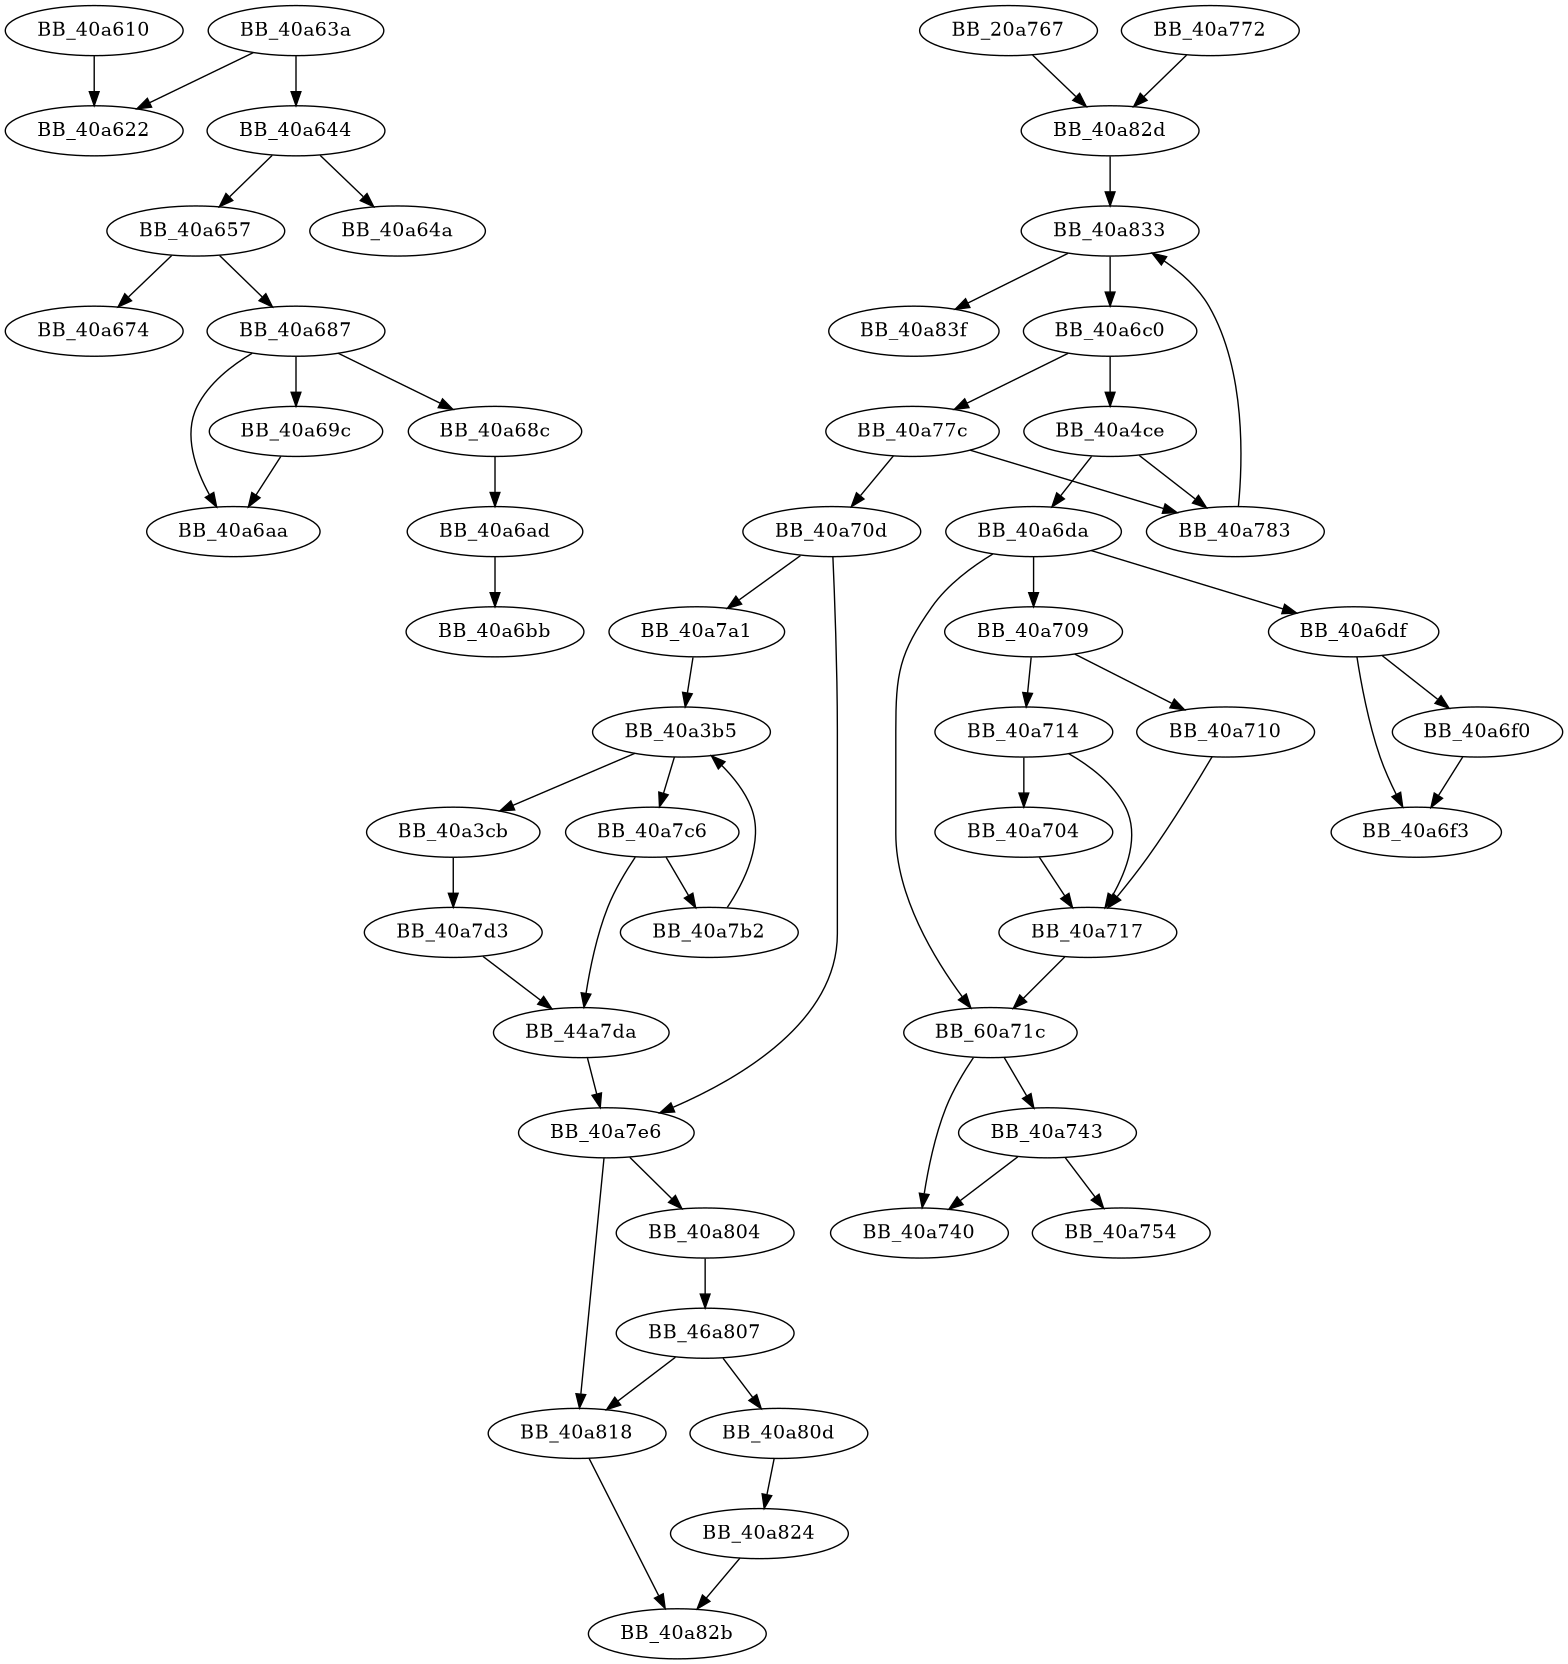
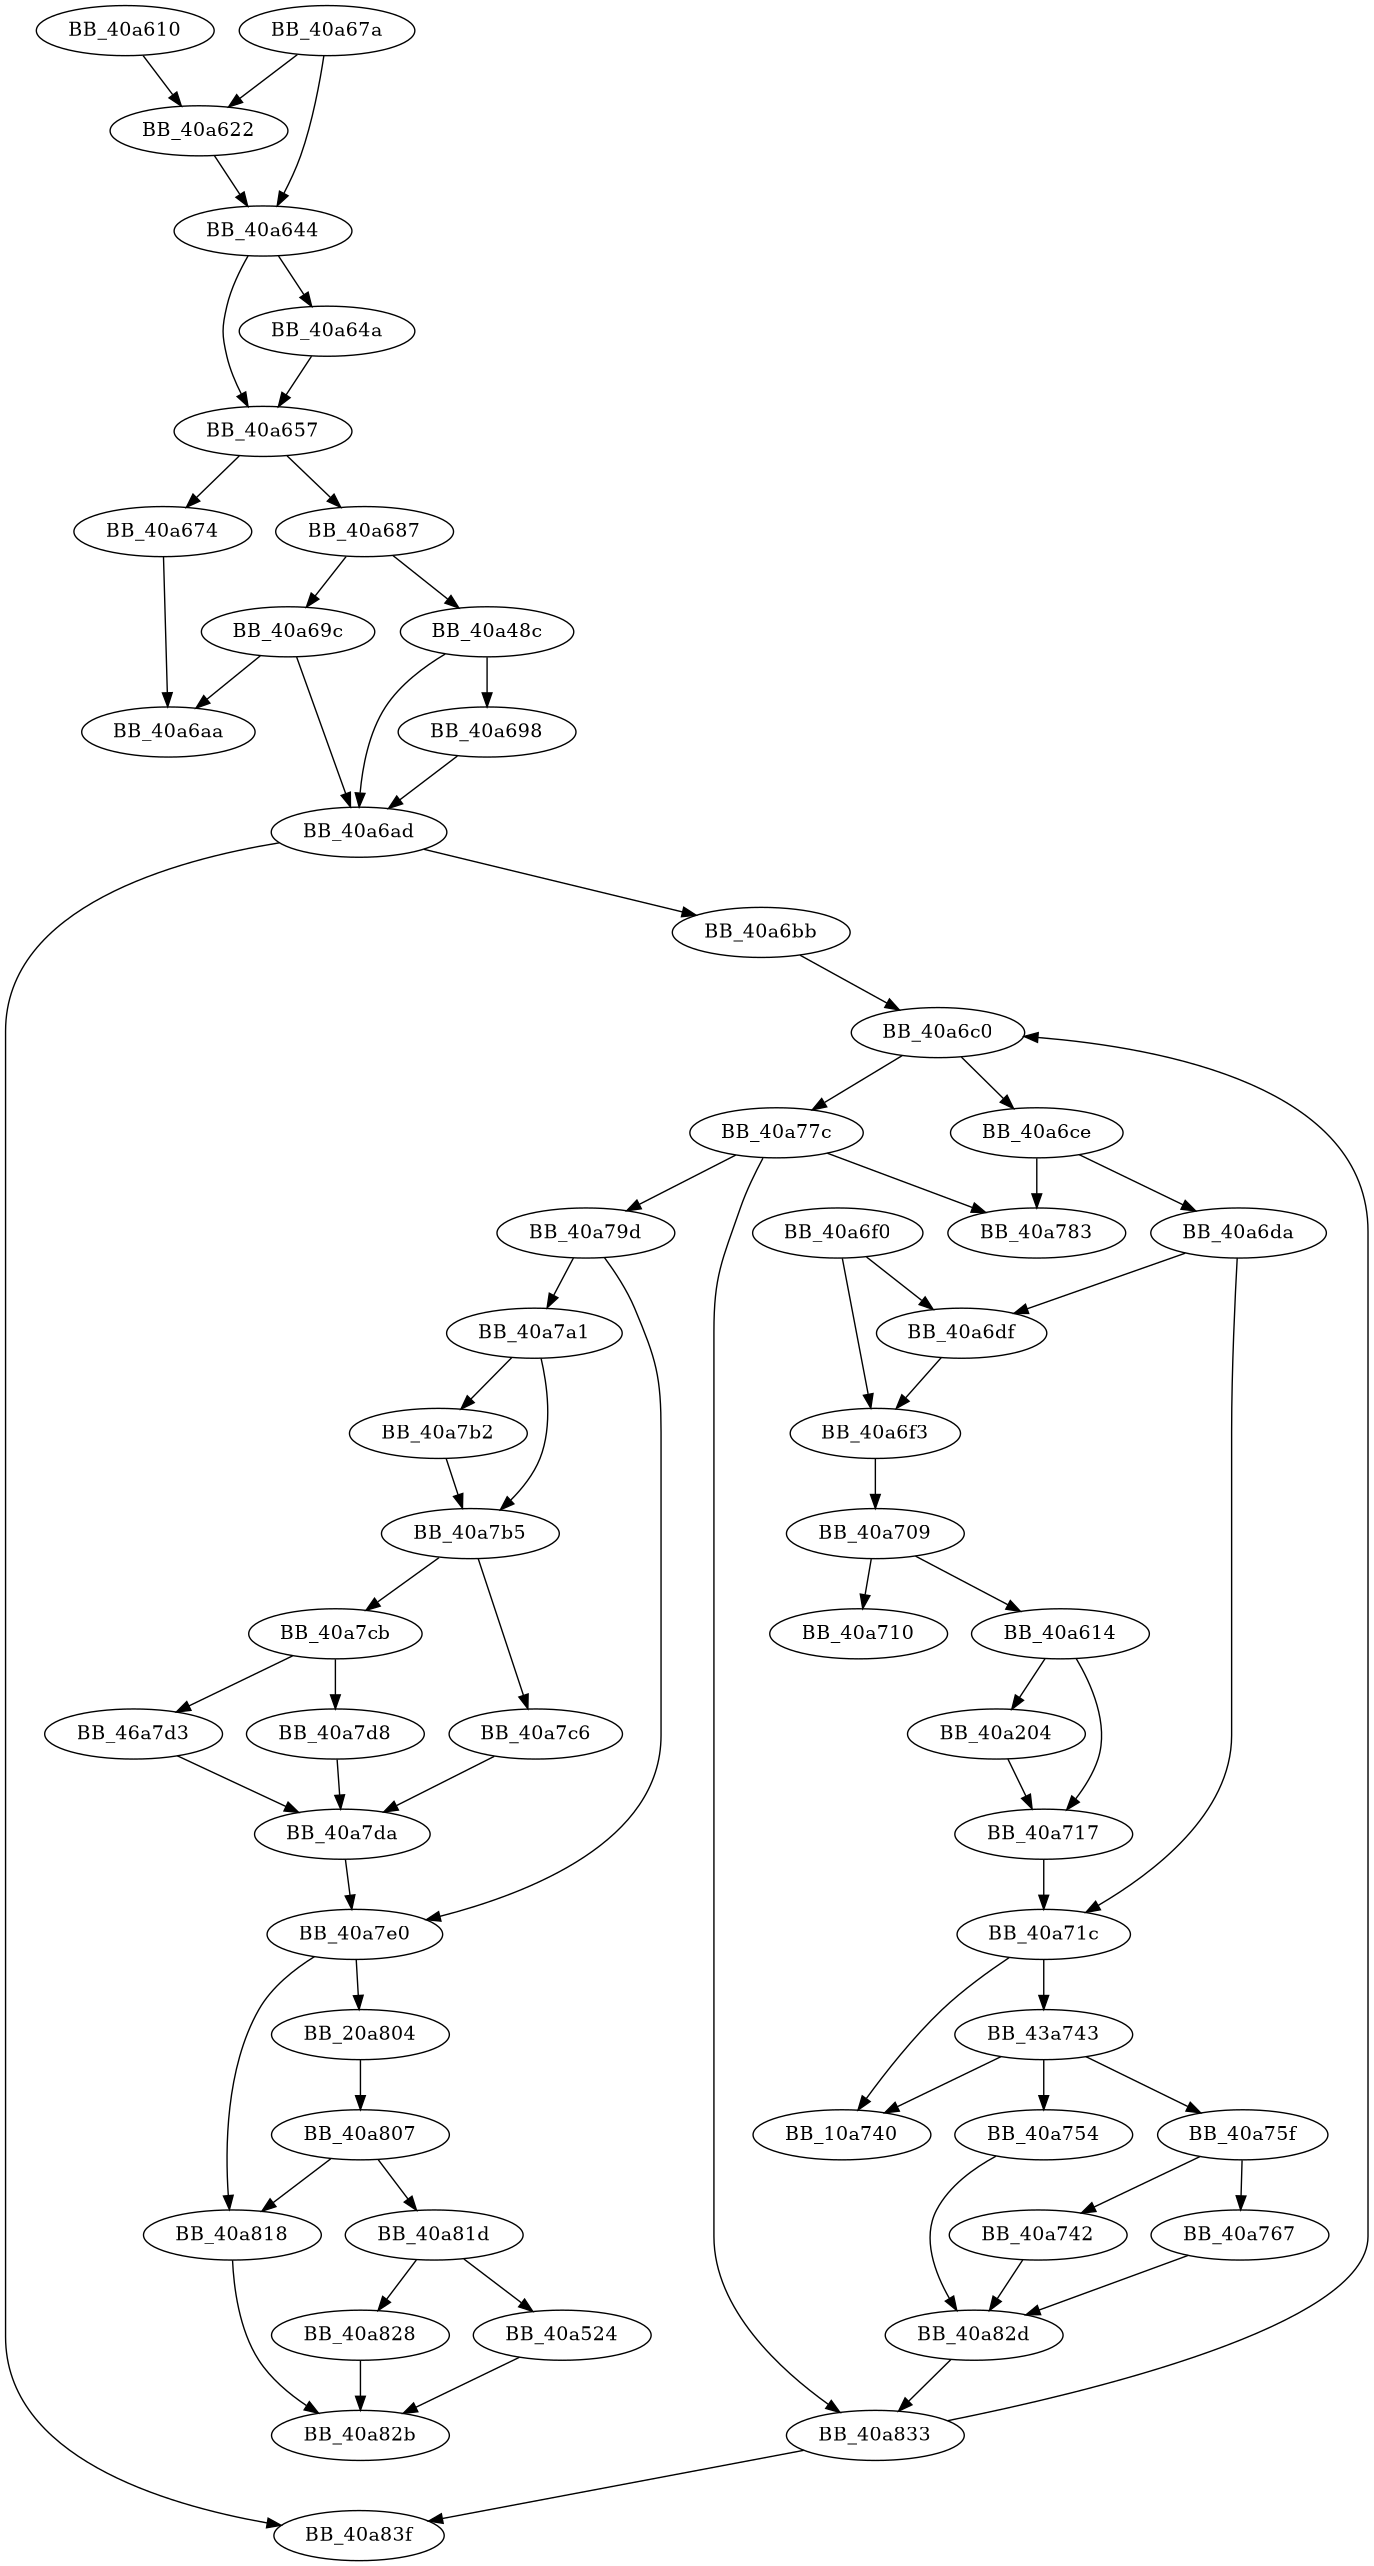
(296, 31) -> (327, 31)
(1009, 31) -> (1240, 2235)
(1210, 31) -> (1038, 2235)
none -> (227, 175)
(1233, 372) -> (714, 1798)
none -> (299, 375)
(194, 414) -> (165, 625)
(495, 431) -> (487, 632)
(1110, 431) -> (1037, 1133)
(832, 532) -> (586, 1233)
(1034, 575) -> (875, 1477)
(1410, 678) -> (894, 1279)
none -> (321, 725)
none -> (487, 732)
(681, 732) -> (470, 1534)
(1024, 732) -> (1060, 1634)
(1167, 829) -> none
(453, 832) -> (335, 1634)
(1024, 832) -> (996, 1734)
(677, 876) -> (491, 1378)
(453, 932) -> (134, 1734)
none -> (844, 979)
(581, 1033) -> (342, 1834)
(990, 1033) -> (1044, 1934)
(606, 1133) -> (355, 1934)
(1047, 1133) -> (1044, 2035)
(705, 1233) -> (360, 2035)
(919, 1233) -> (842, 2135)
(705, 1333) -> (360, 2135)
(779, 1433) -> (434, 2235)
(759, 1534) -> (562, 2335)
none -> (6, 1678)
none -> (335, 1734)
none -> (1243, 2135)
none -> (934, 2216)
none -> (360, 2335)
